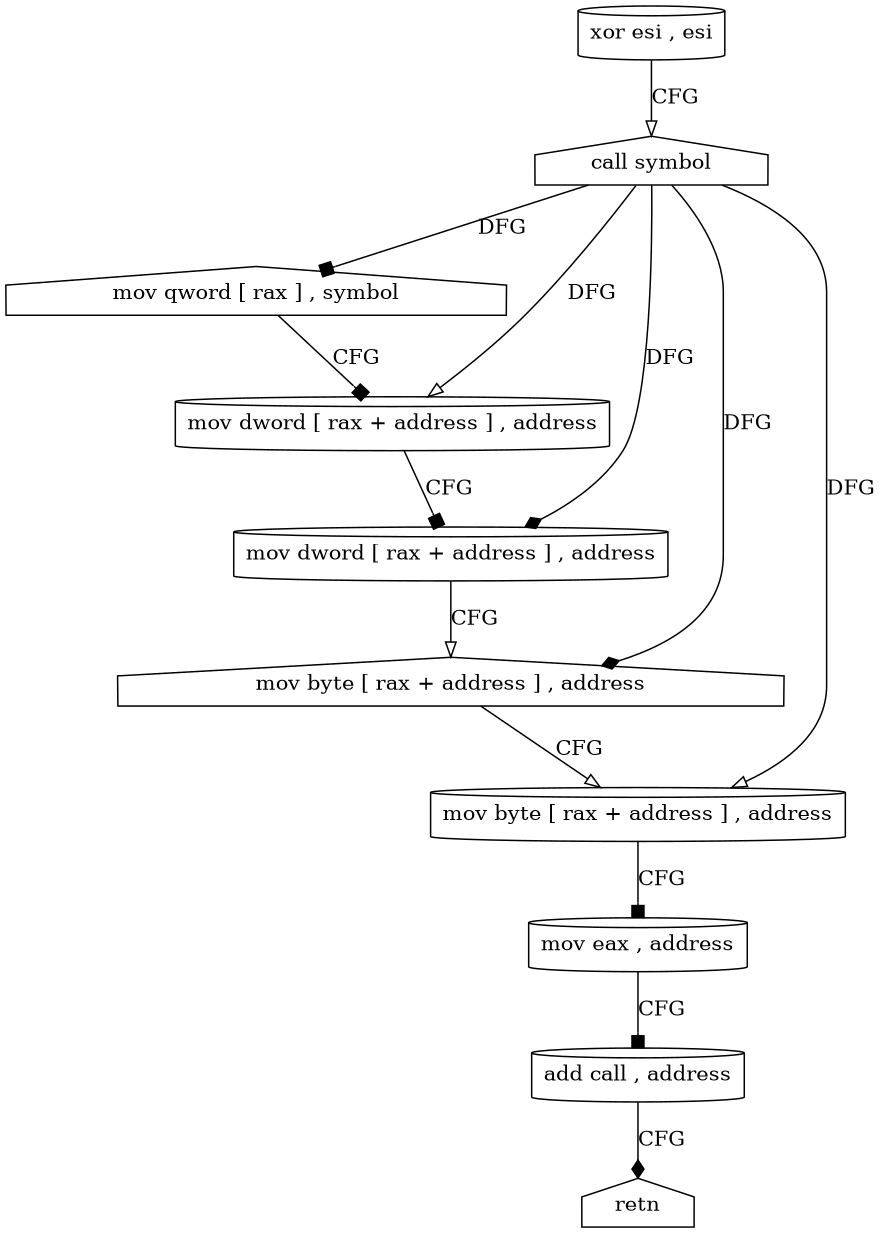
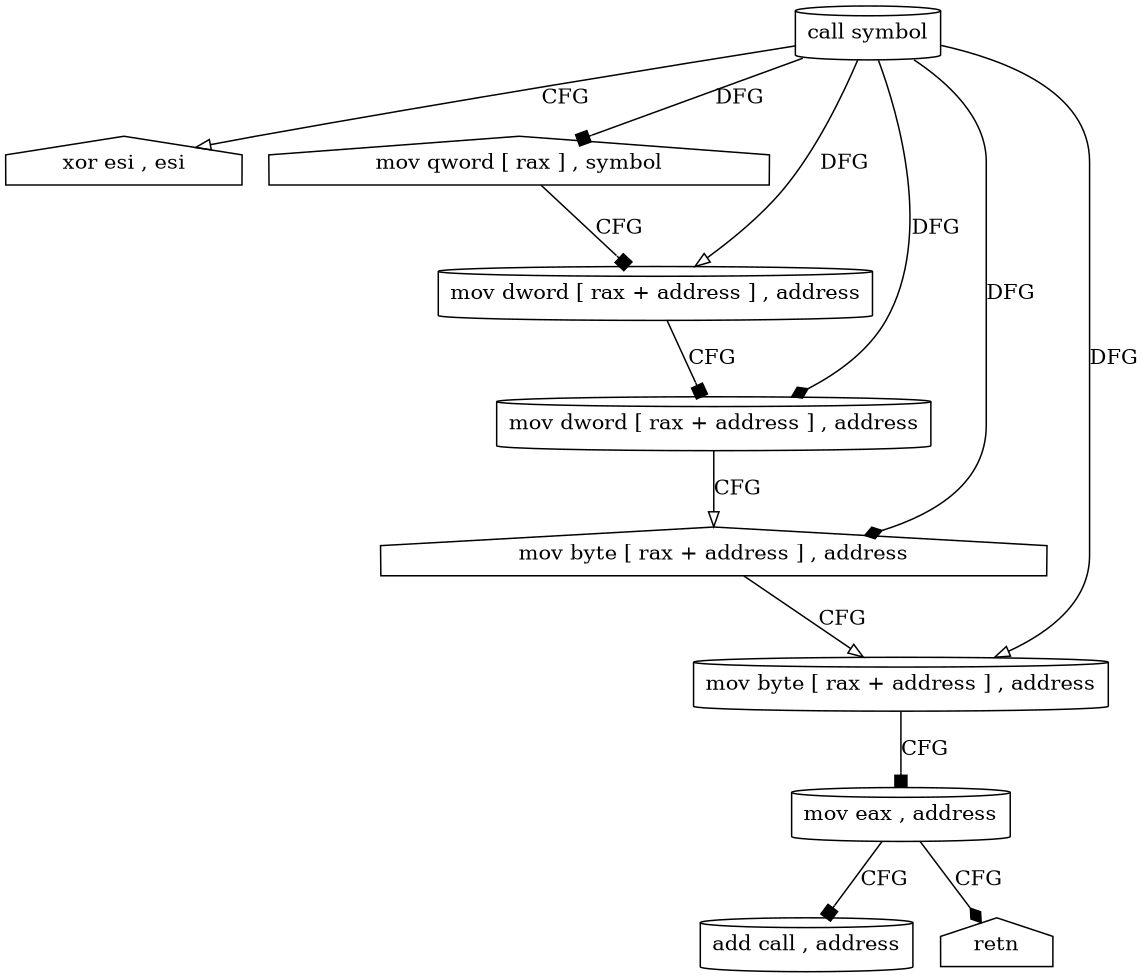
(651, 33) -> (124, 163)
(651, 91) -> (503, 94)
(651, 163) -> (868, 33)
(638, 1131) -> (945, 875)
